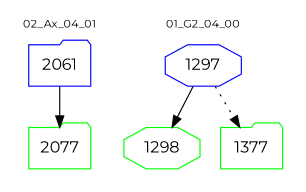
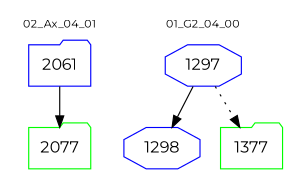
(162, 148) -> (162, 148)
